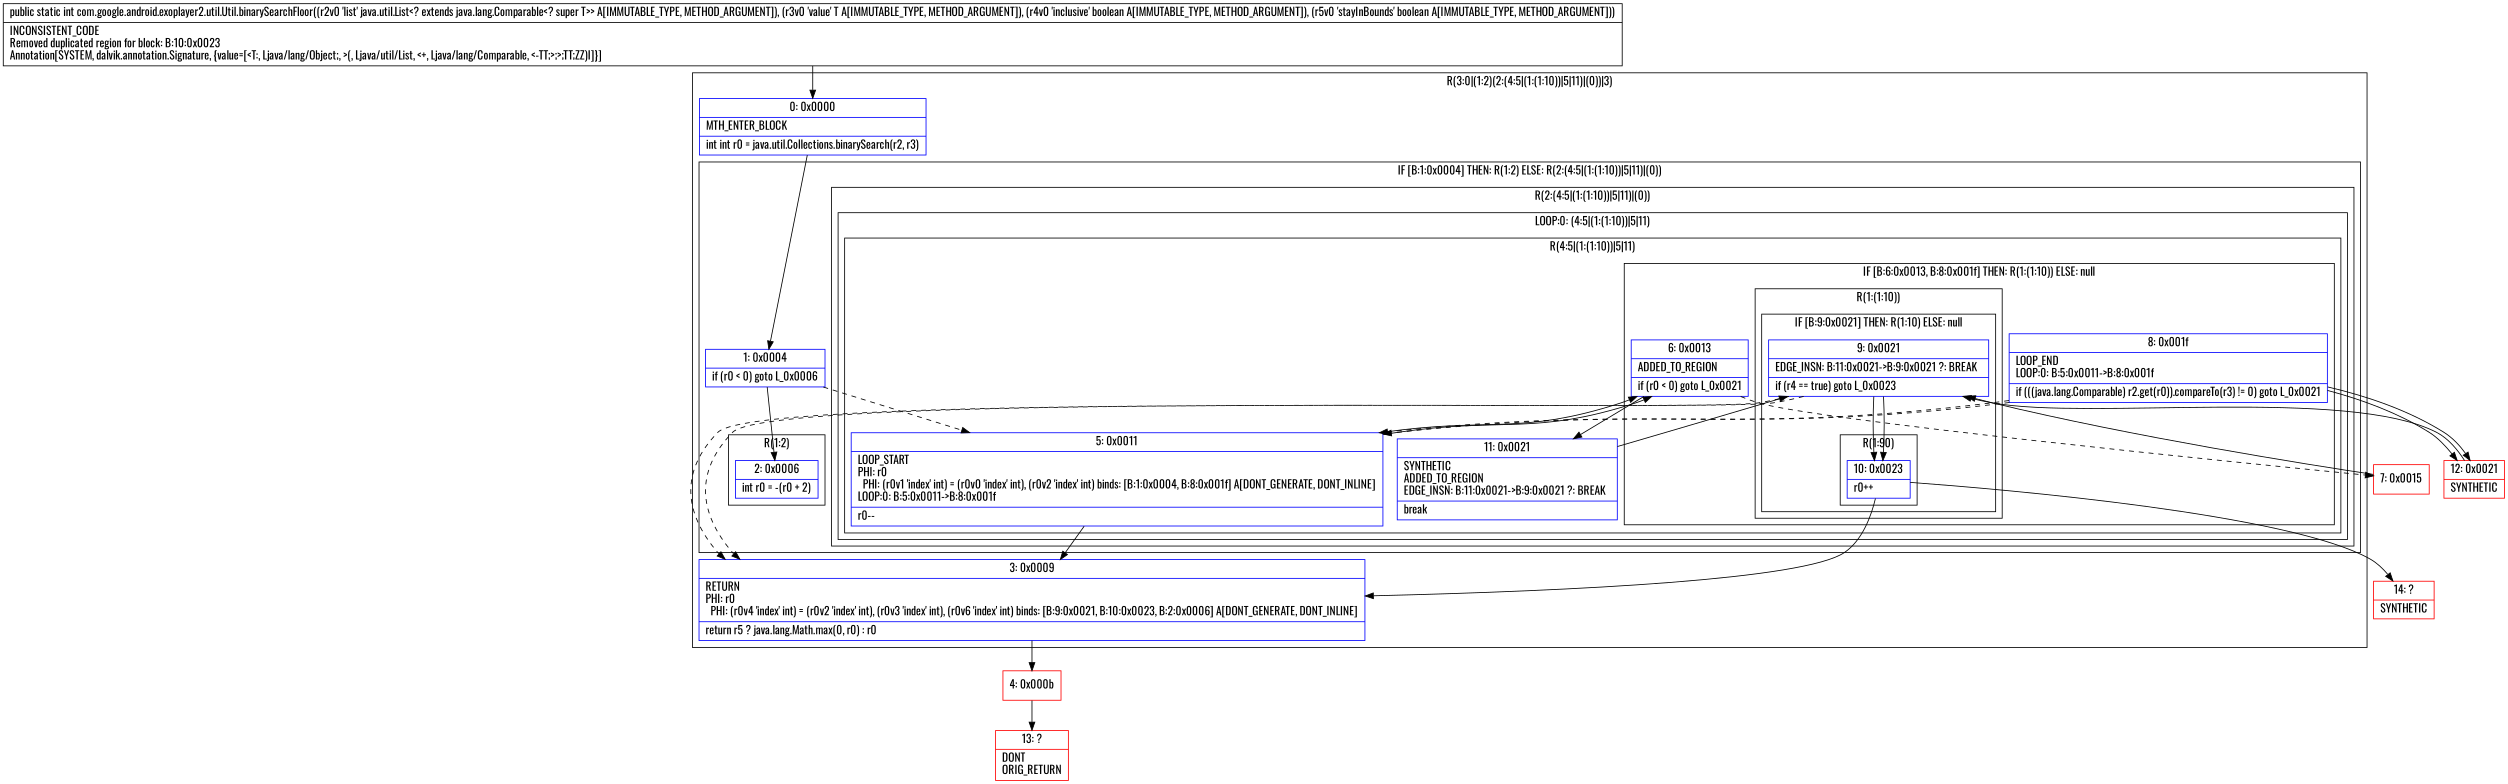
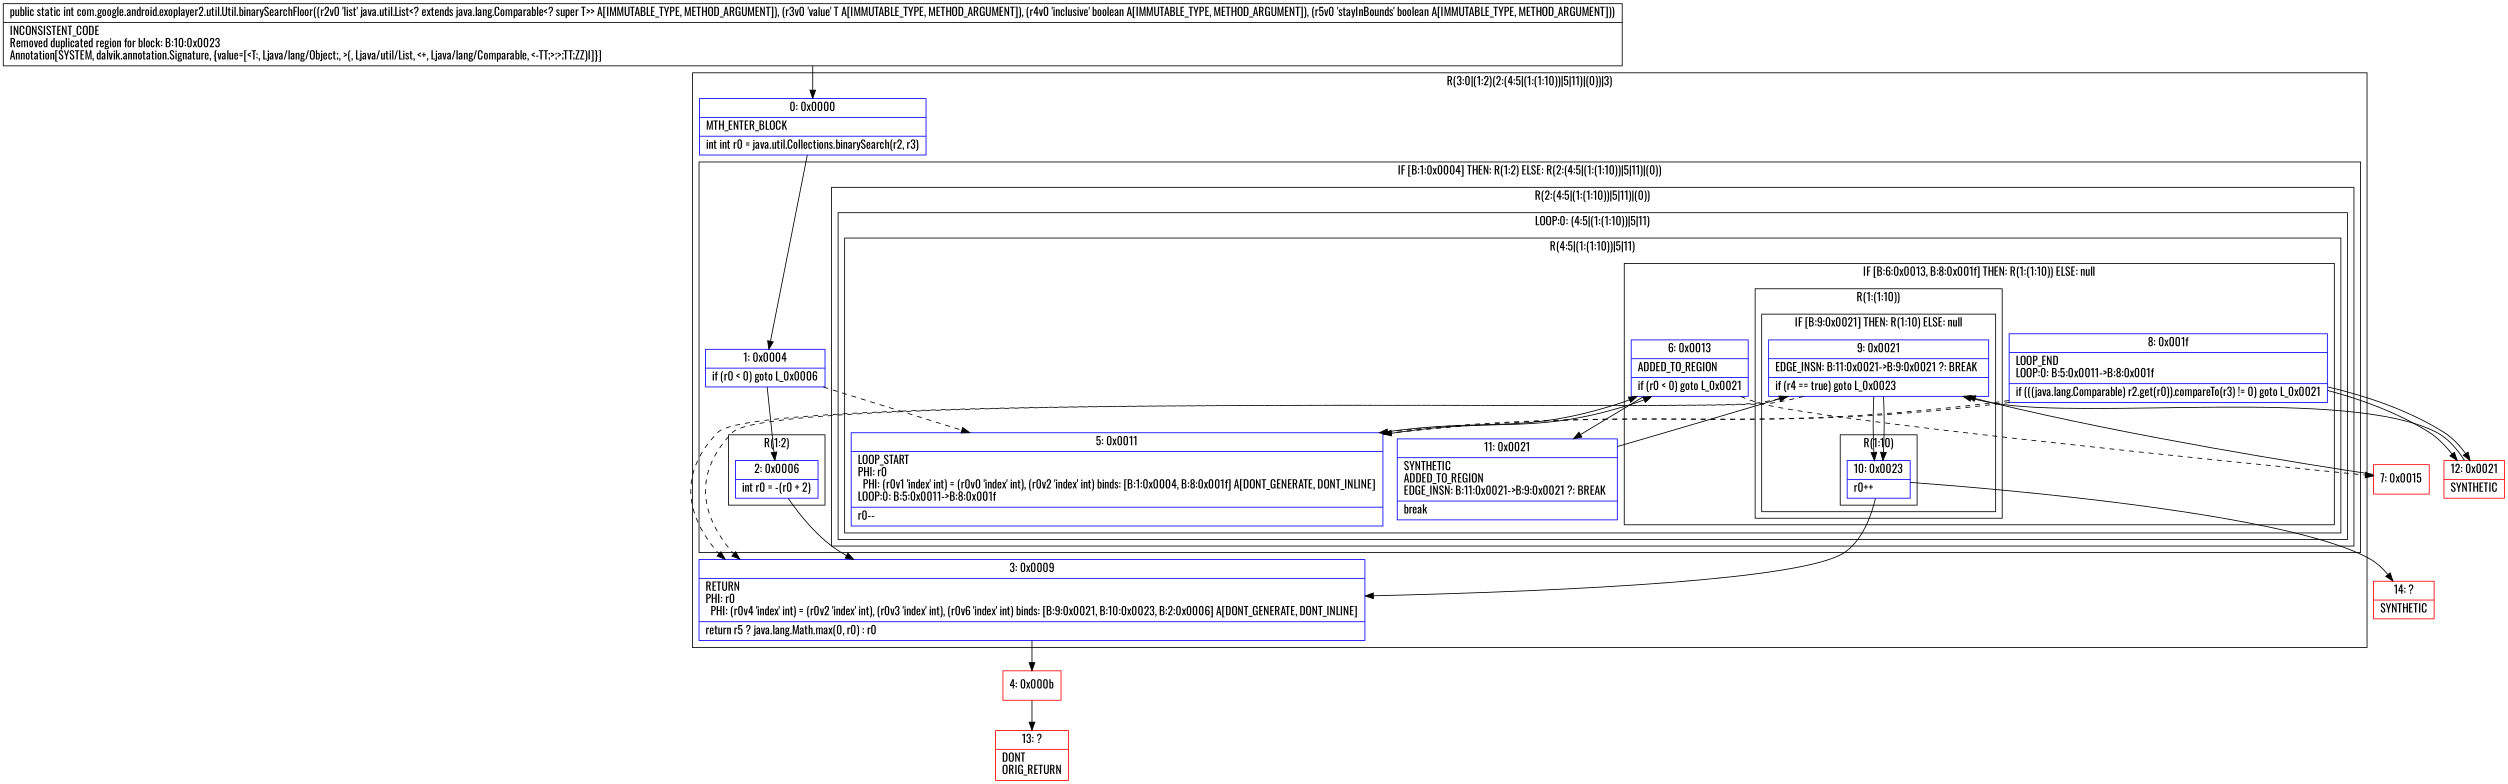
(1879, 444) -> (1879, 444)
(1075, 539) -> (814, 530)
